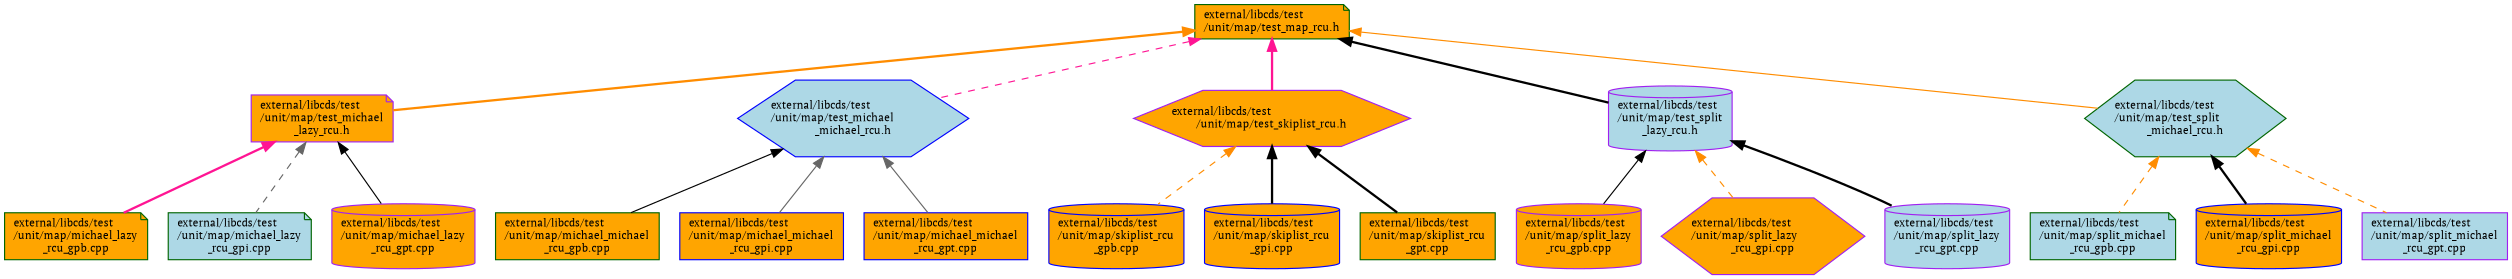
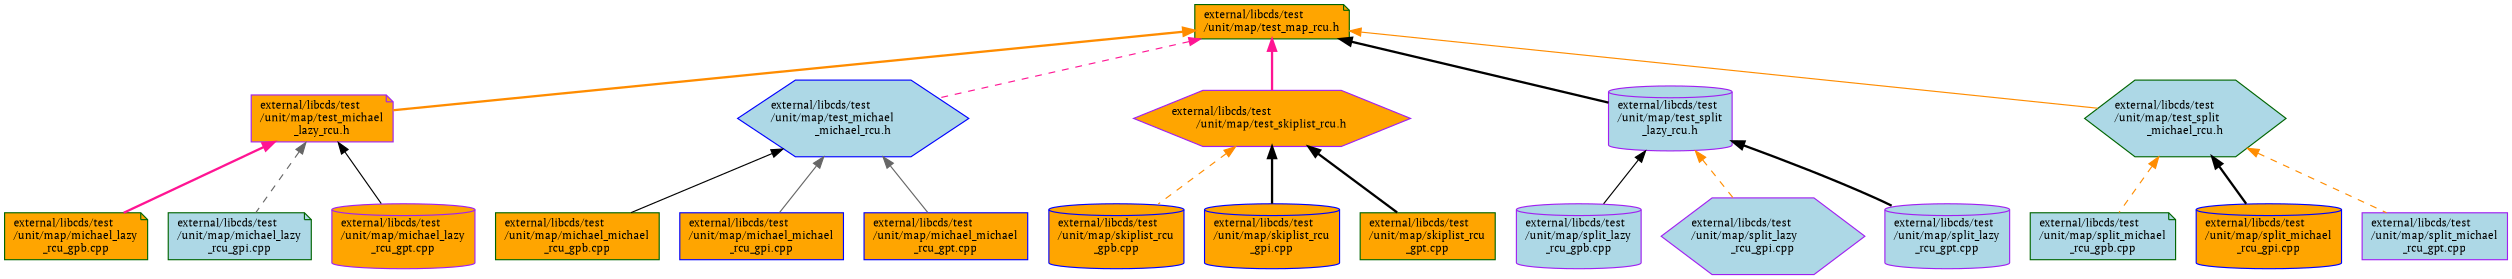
(1579, 236) -> (1579, 236)
(1763, 236) -> (1763, 236)
